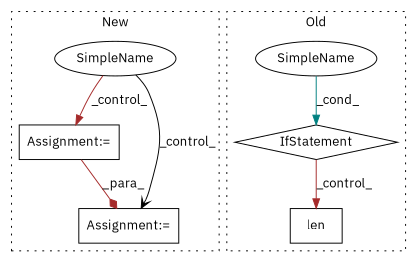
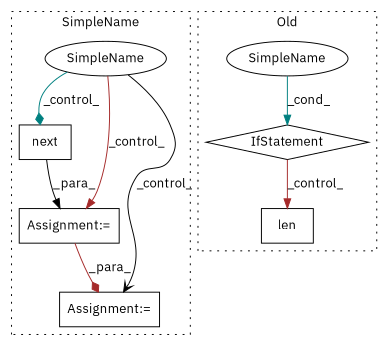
(115, 23) -> (101, 23)
none -> (45, 142)
